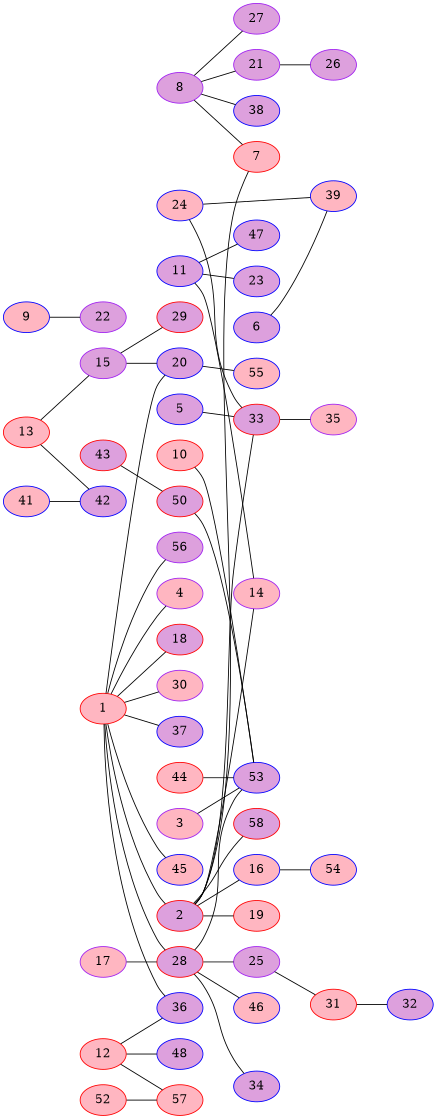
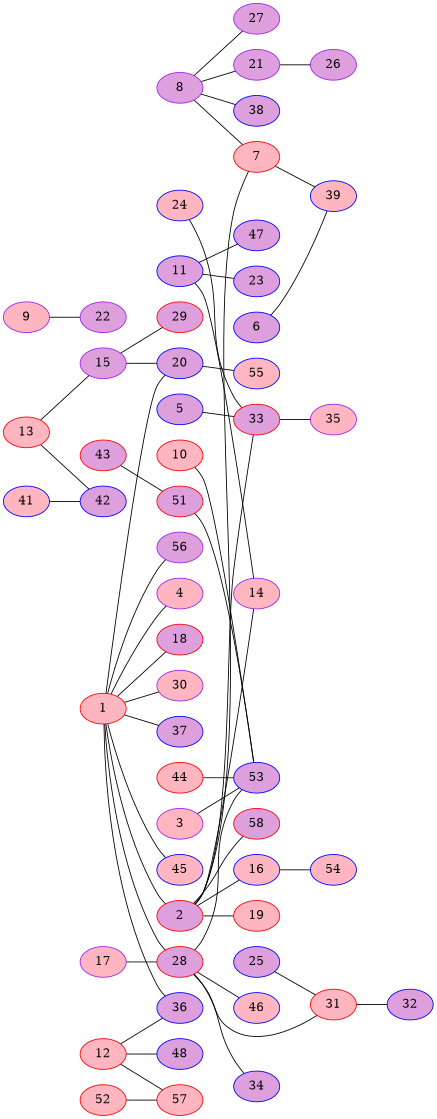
(257, 201) -> (295, 177)
(26, 317) -> (26, 317)
(180, 501) -> (180, 501)
(218, 962) -> (242, 1034)
(257, 962) -> (257, 962)
